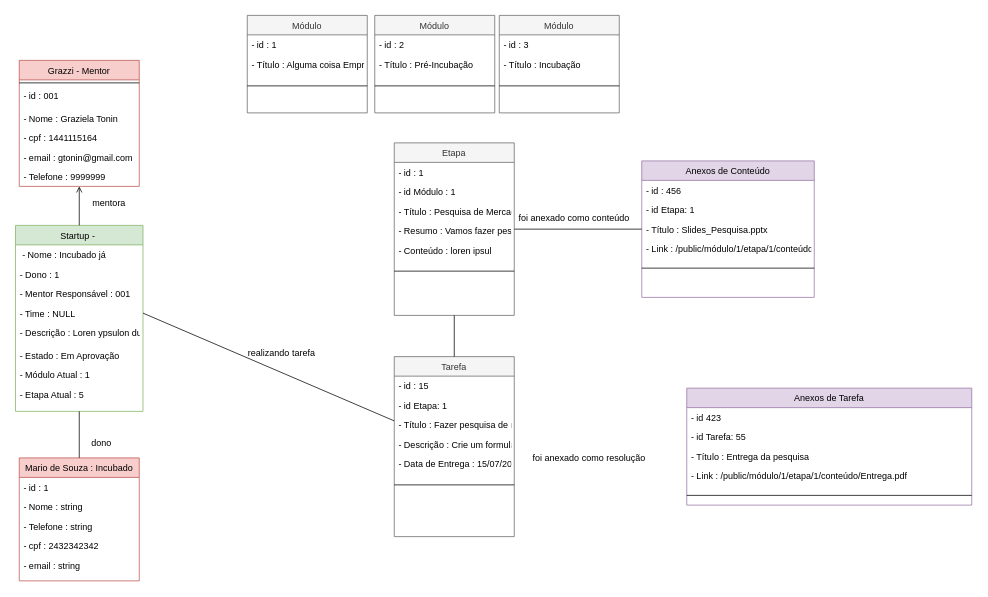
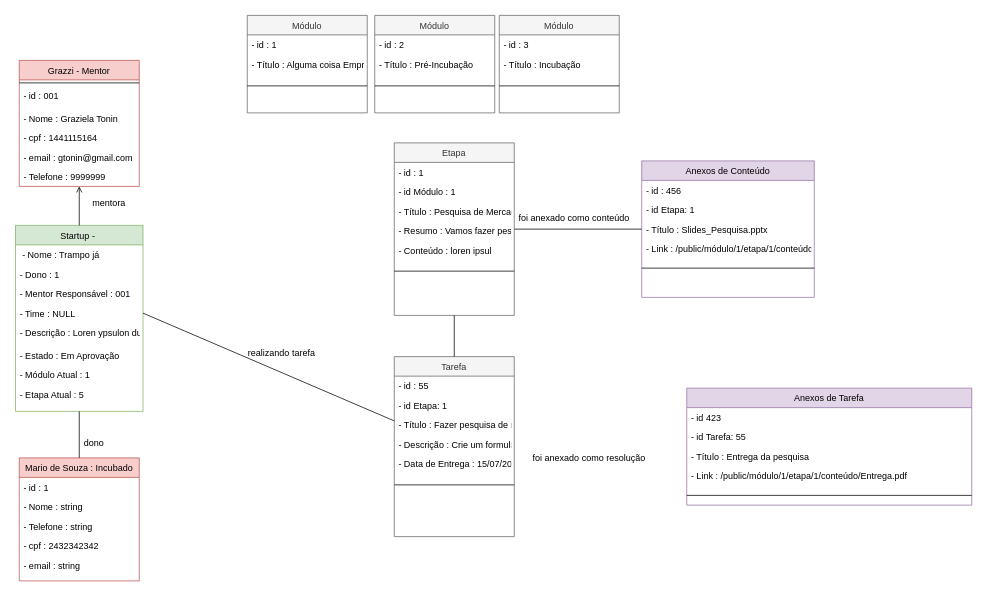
(64, 255) -> (59, 255)
(415, 386) -> (415, 386)
(102, 443) -> (94, 443)
